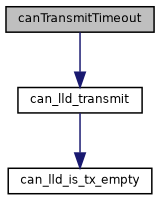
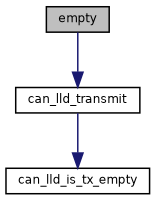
(80, 19) -> (78, 19)
